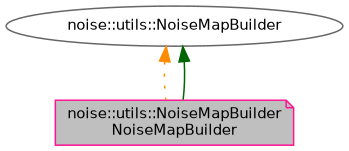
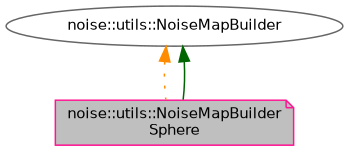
(174, 123) -> (174, 123)
